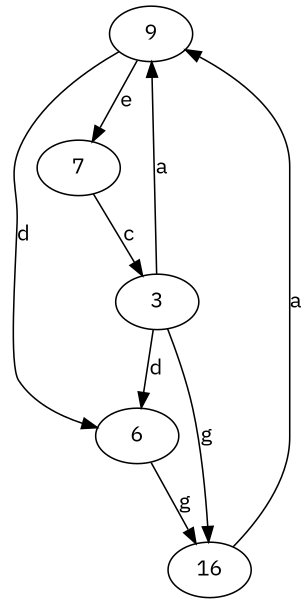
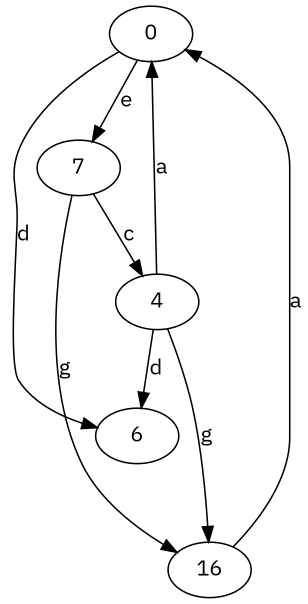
(151, 34) -> (151, 34)
(157, 302) -> (157, 302)
(170, 496) -> (60, 389)
